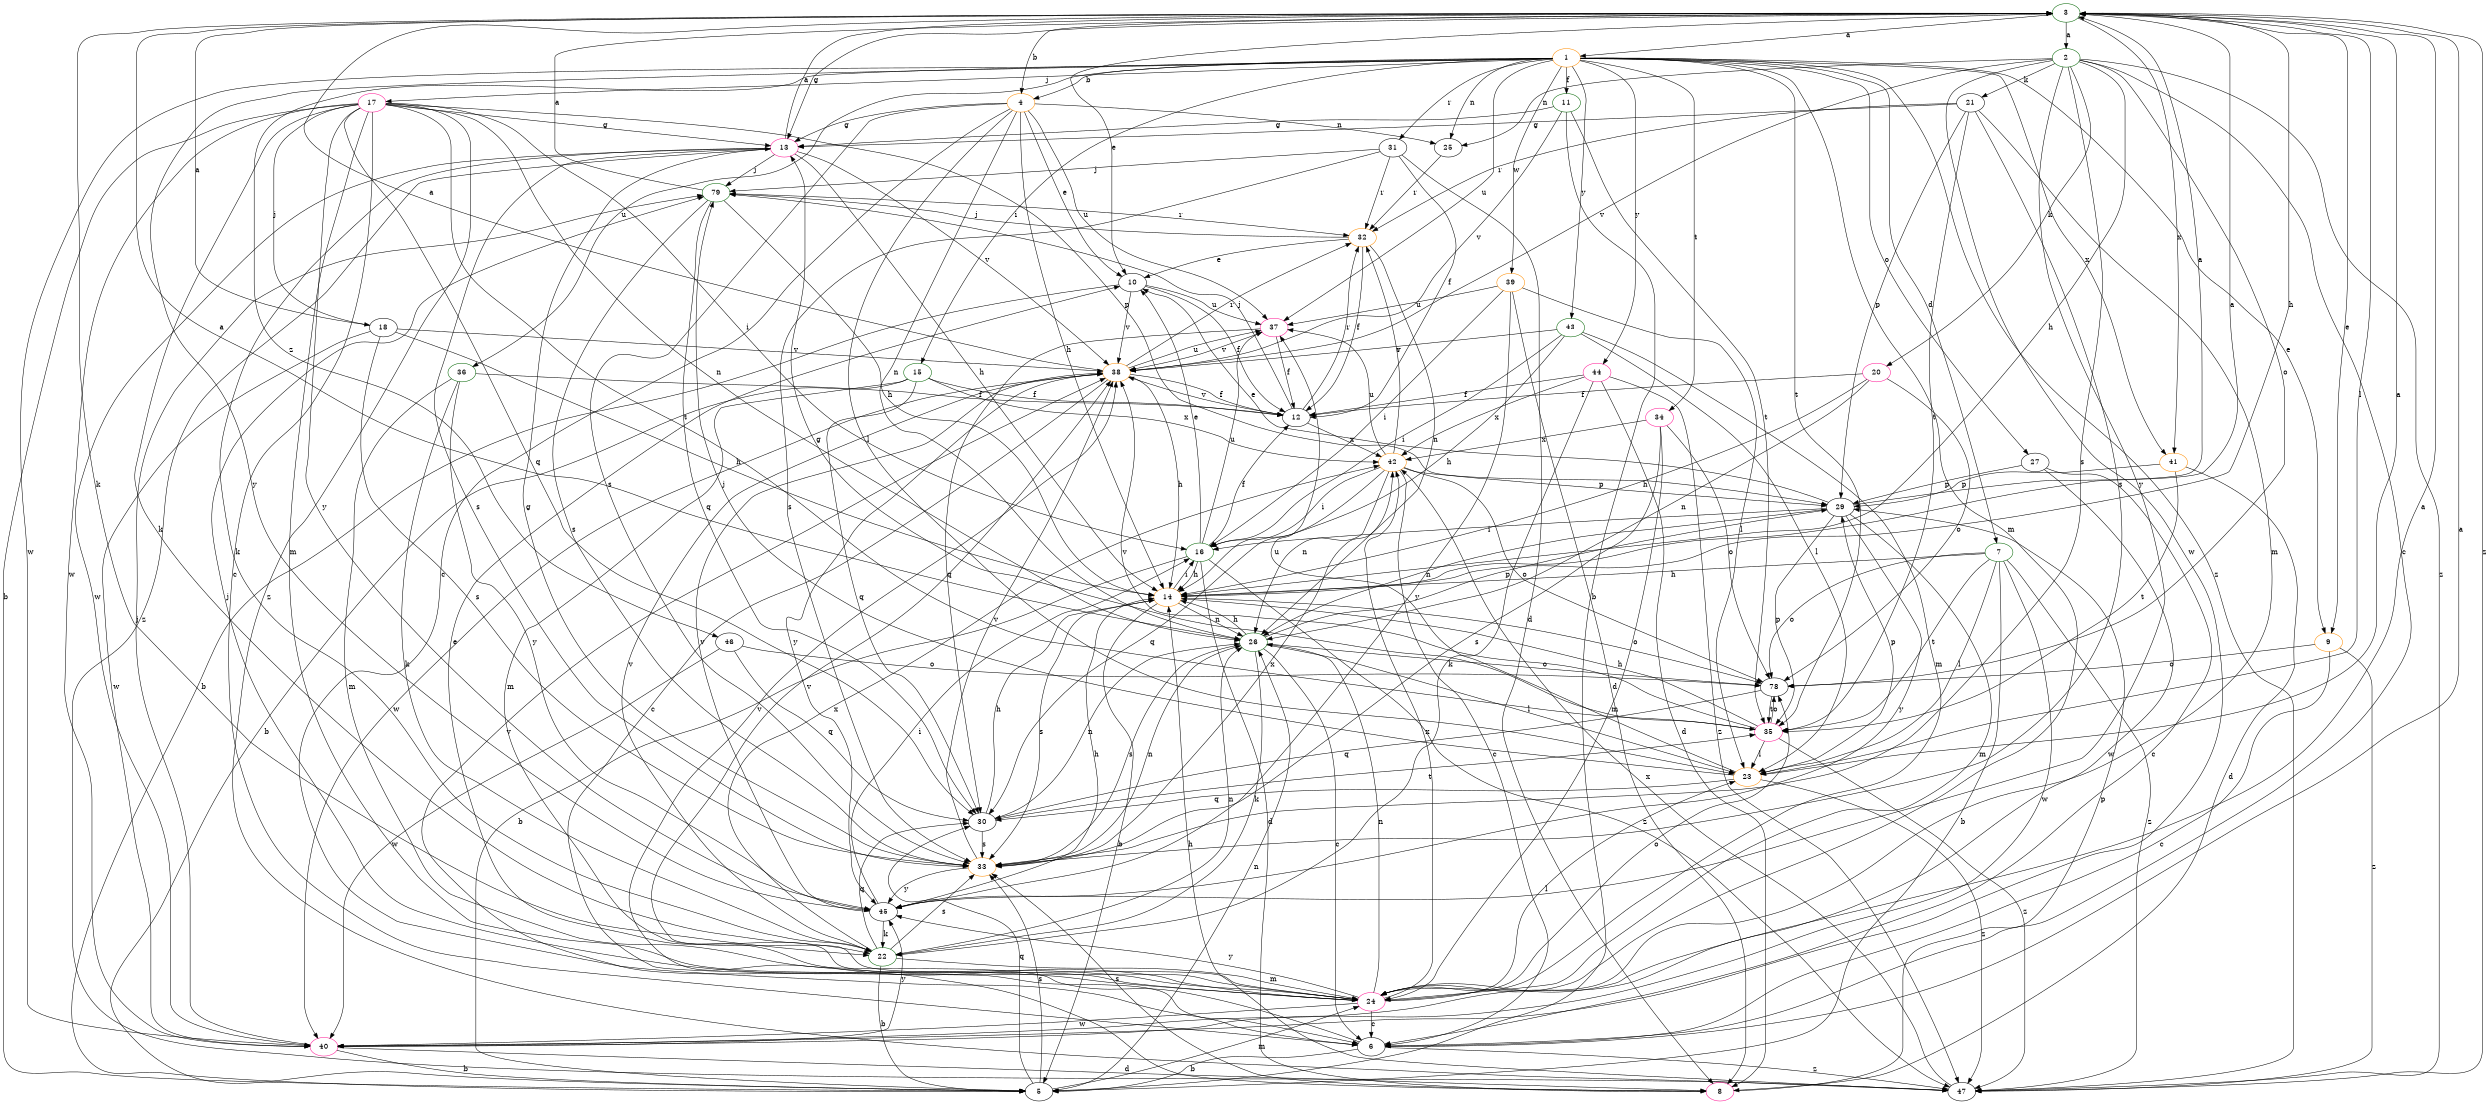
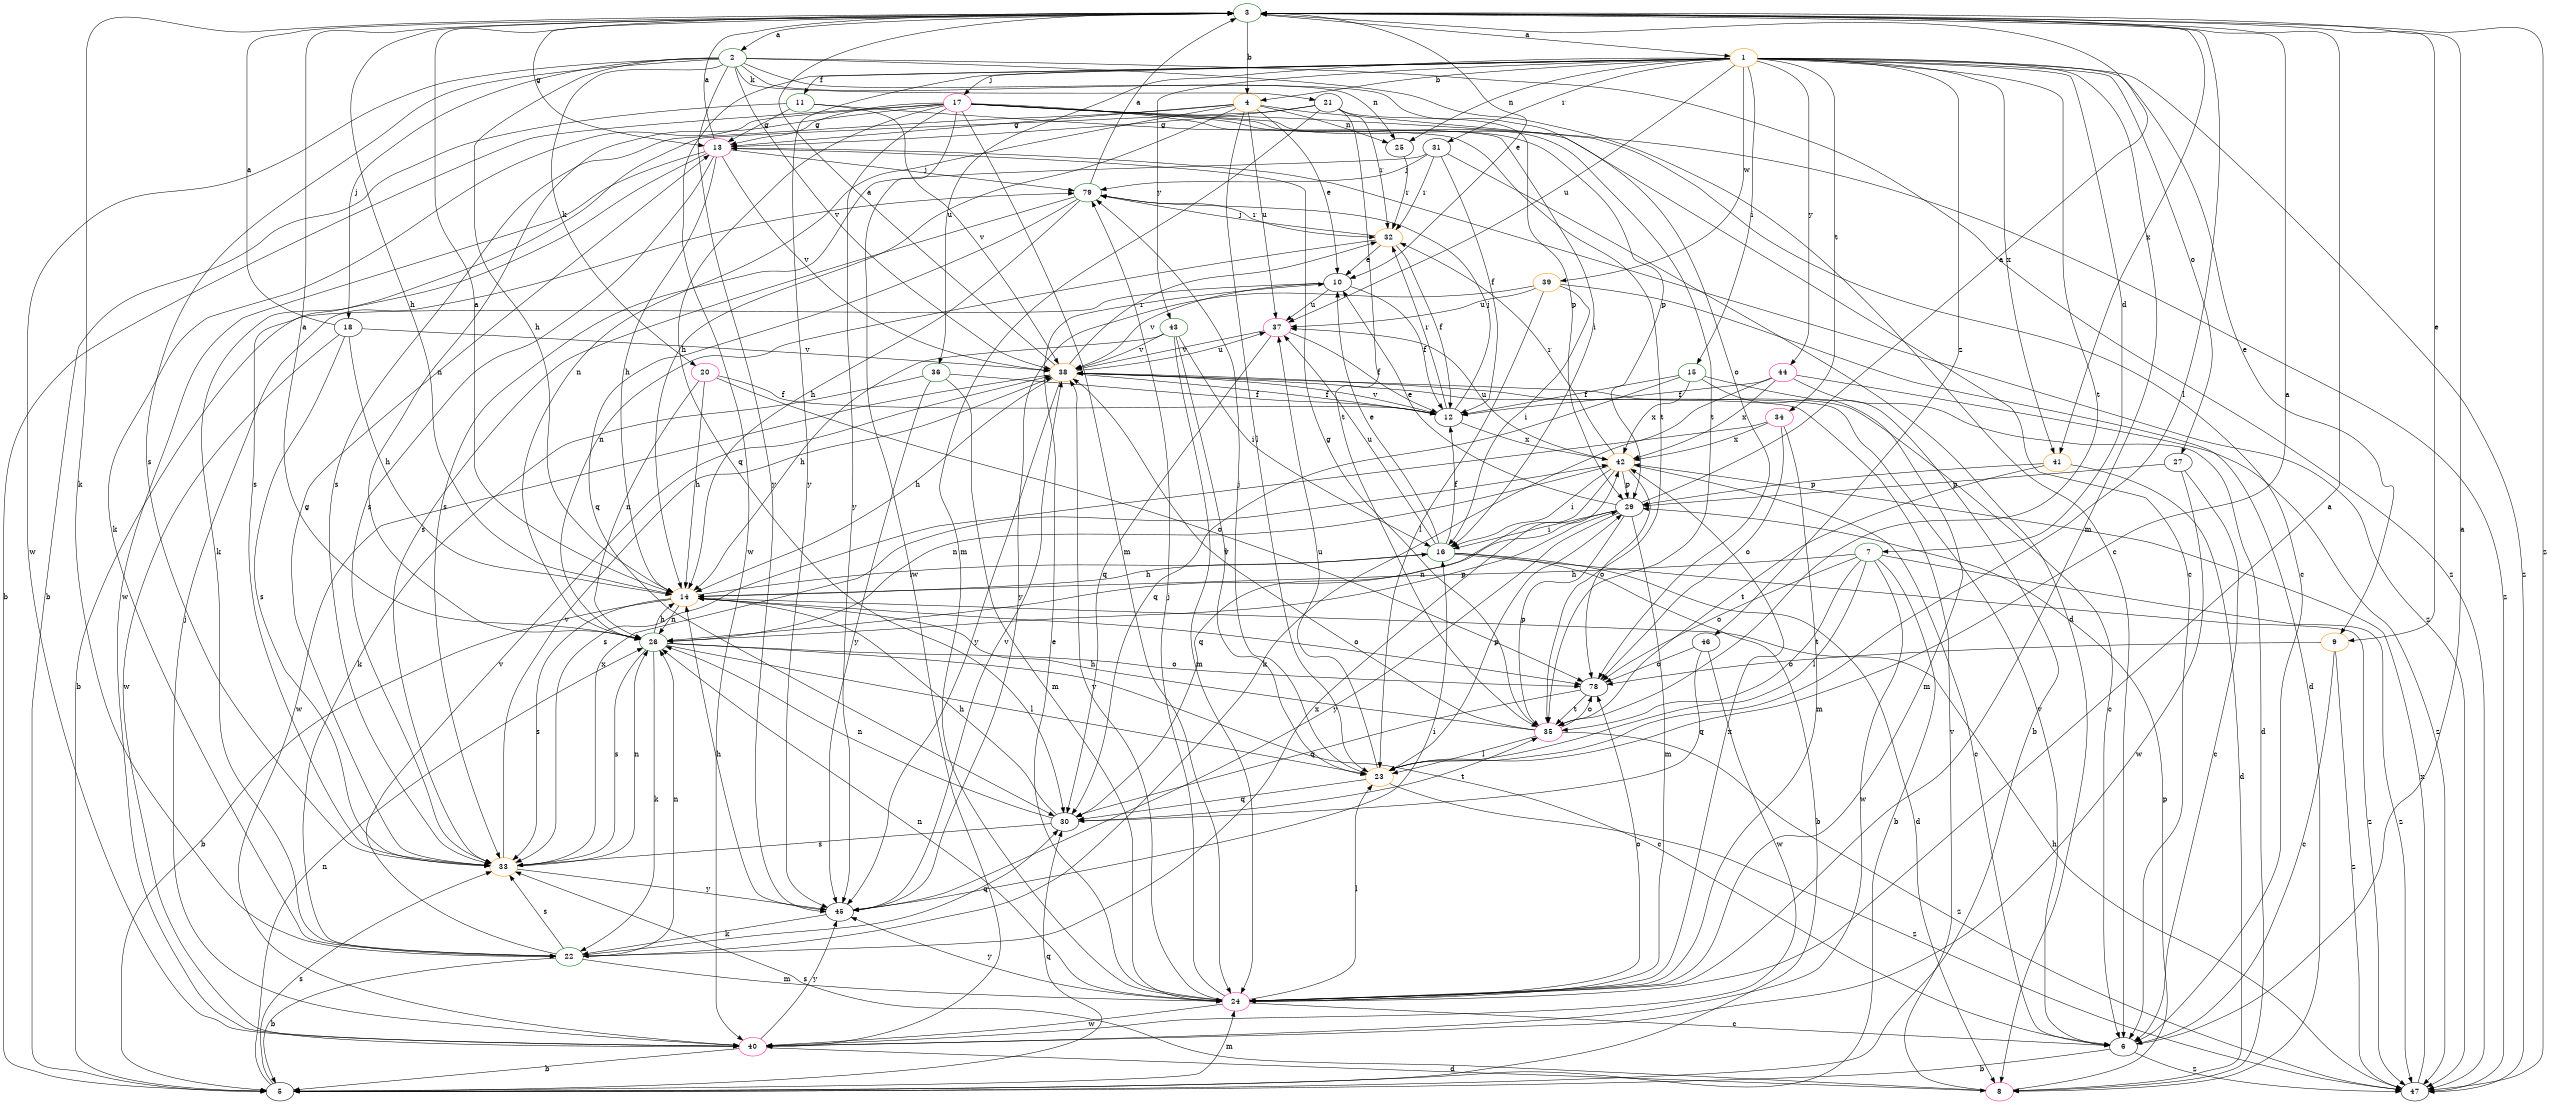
(274, 217) -> (462, 106)
